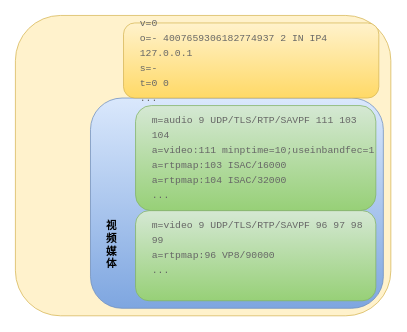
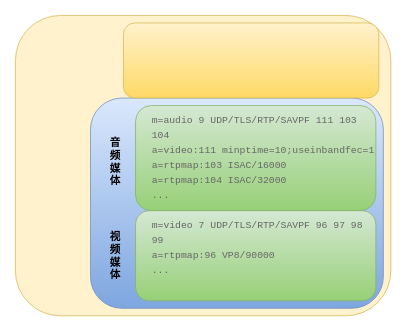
(255, 60) -> none
none -> (115, 162)
(111, 244) -> (115, 255)
(234, 248) -> (234, 248)
